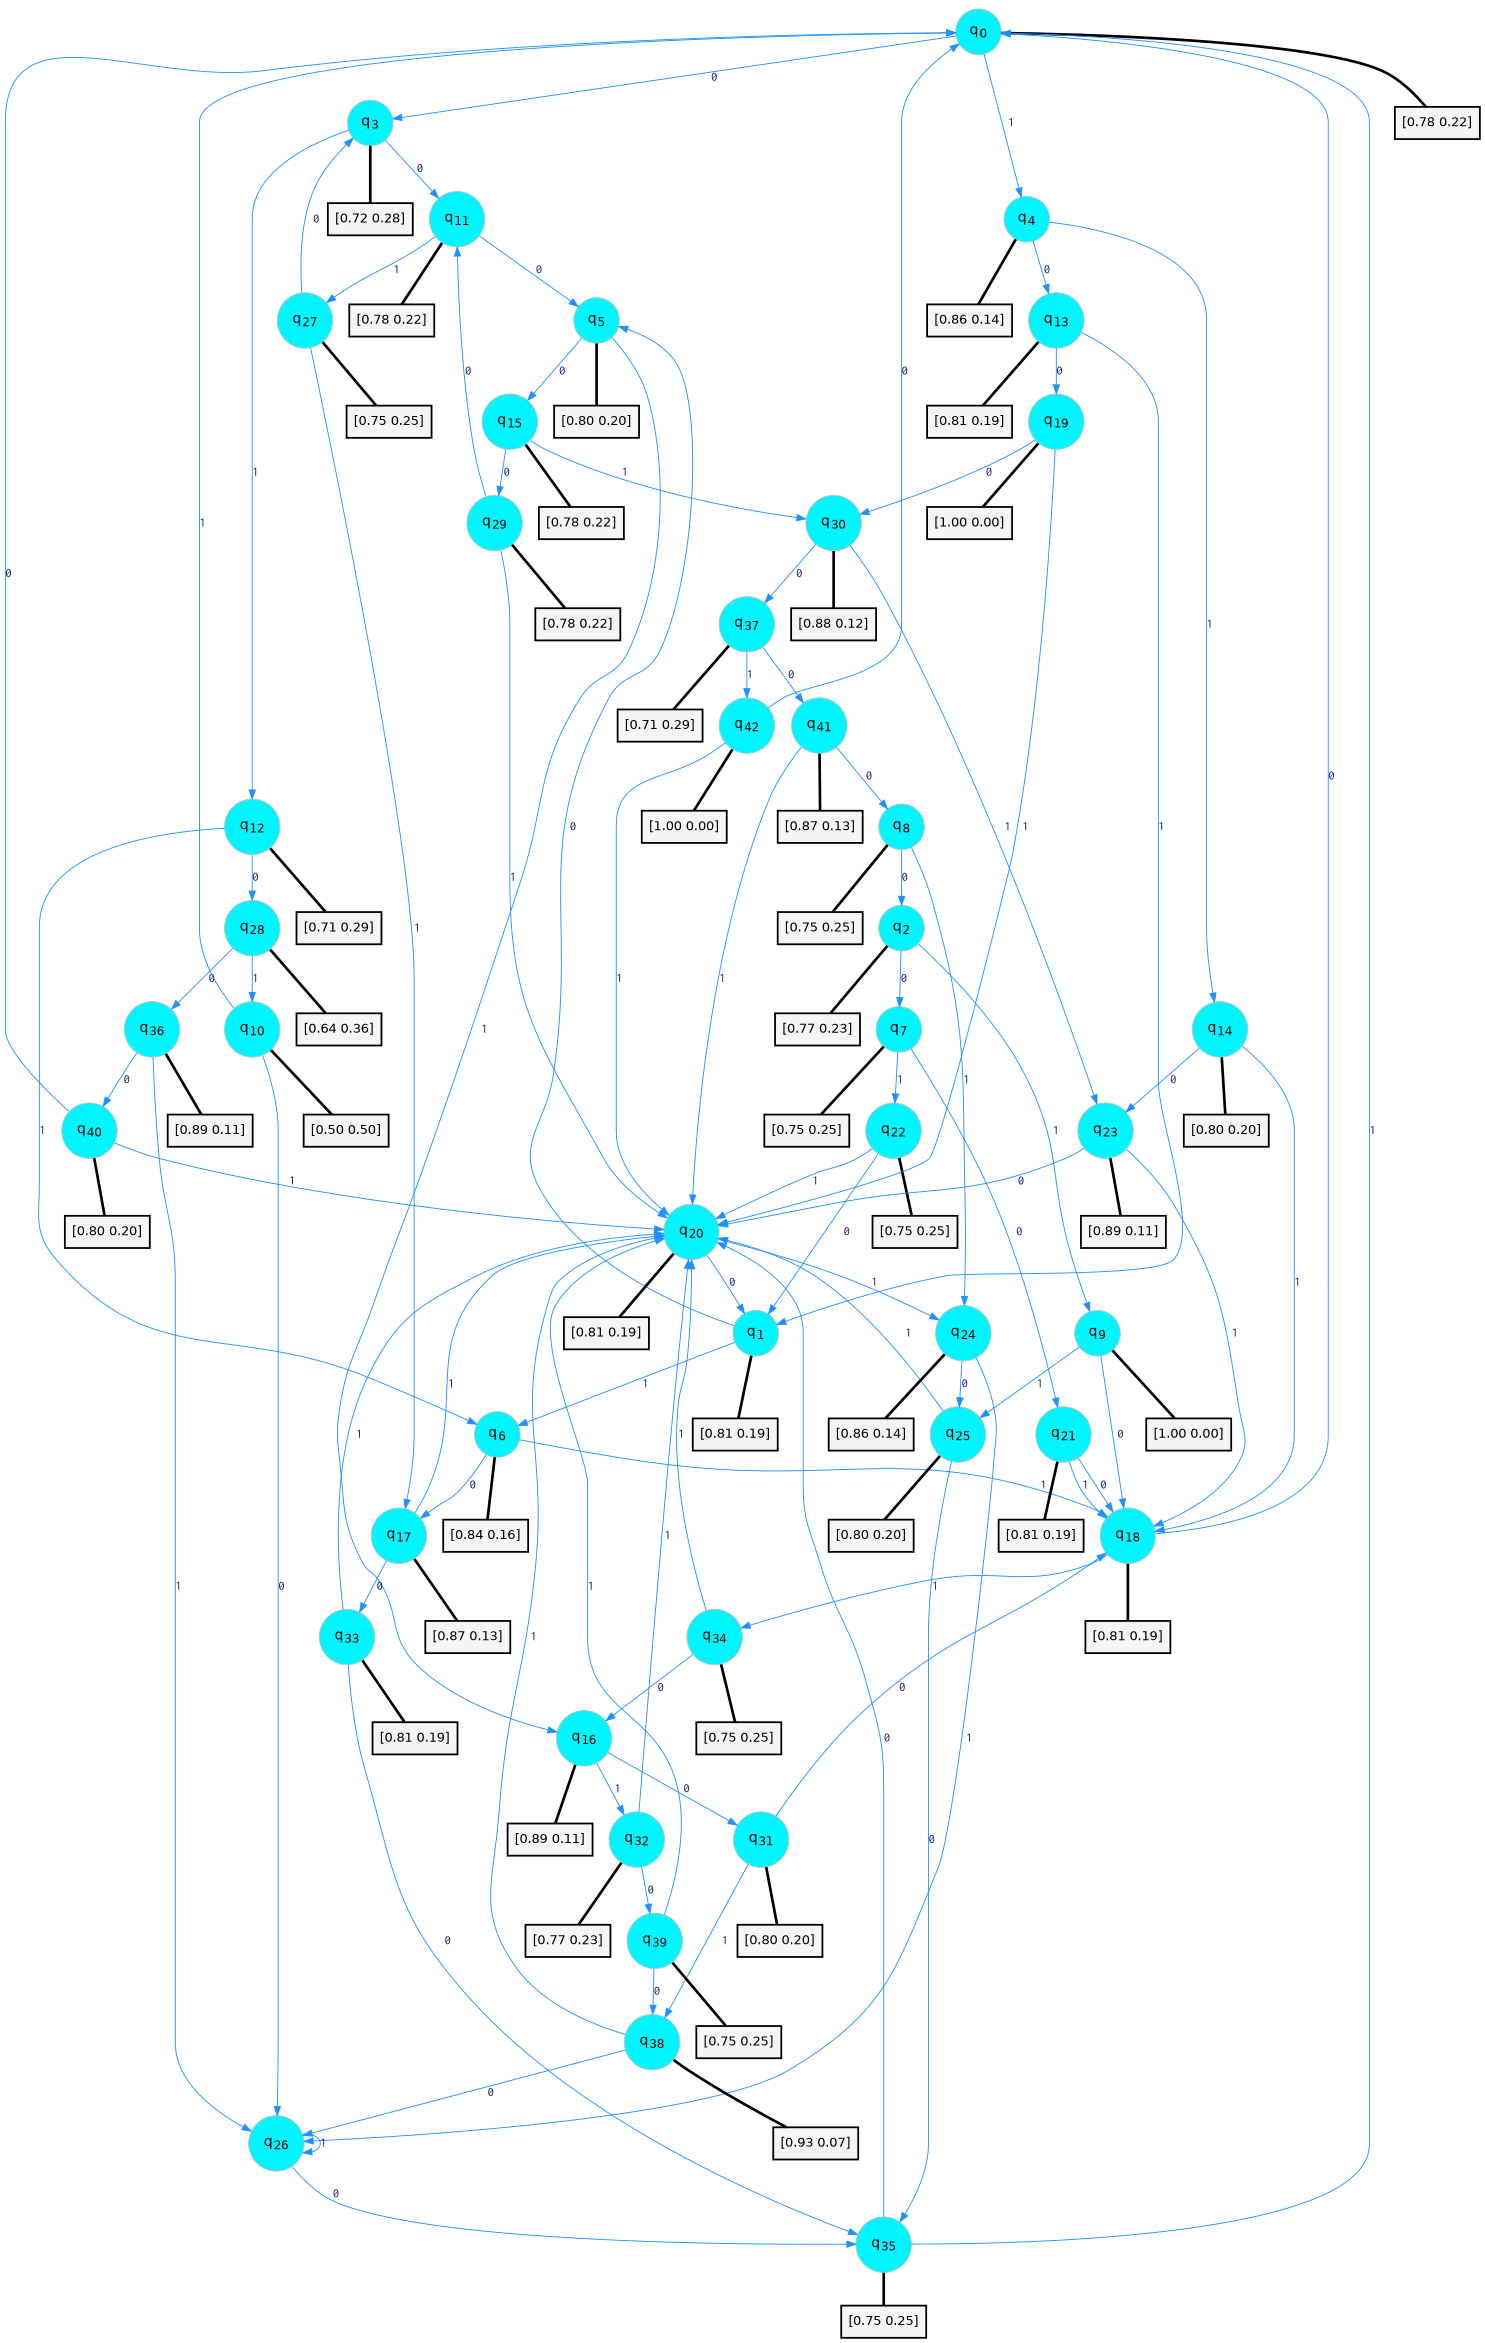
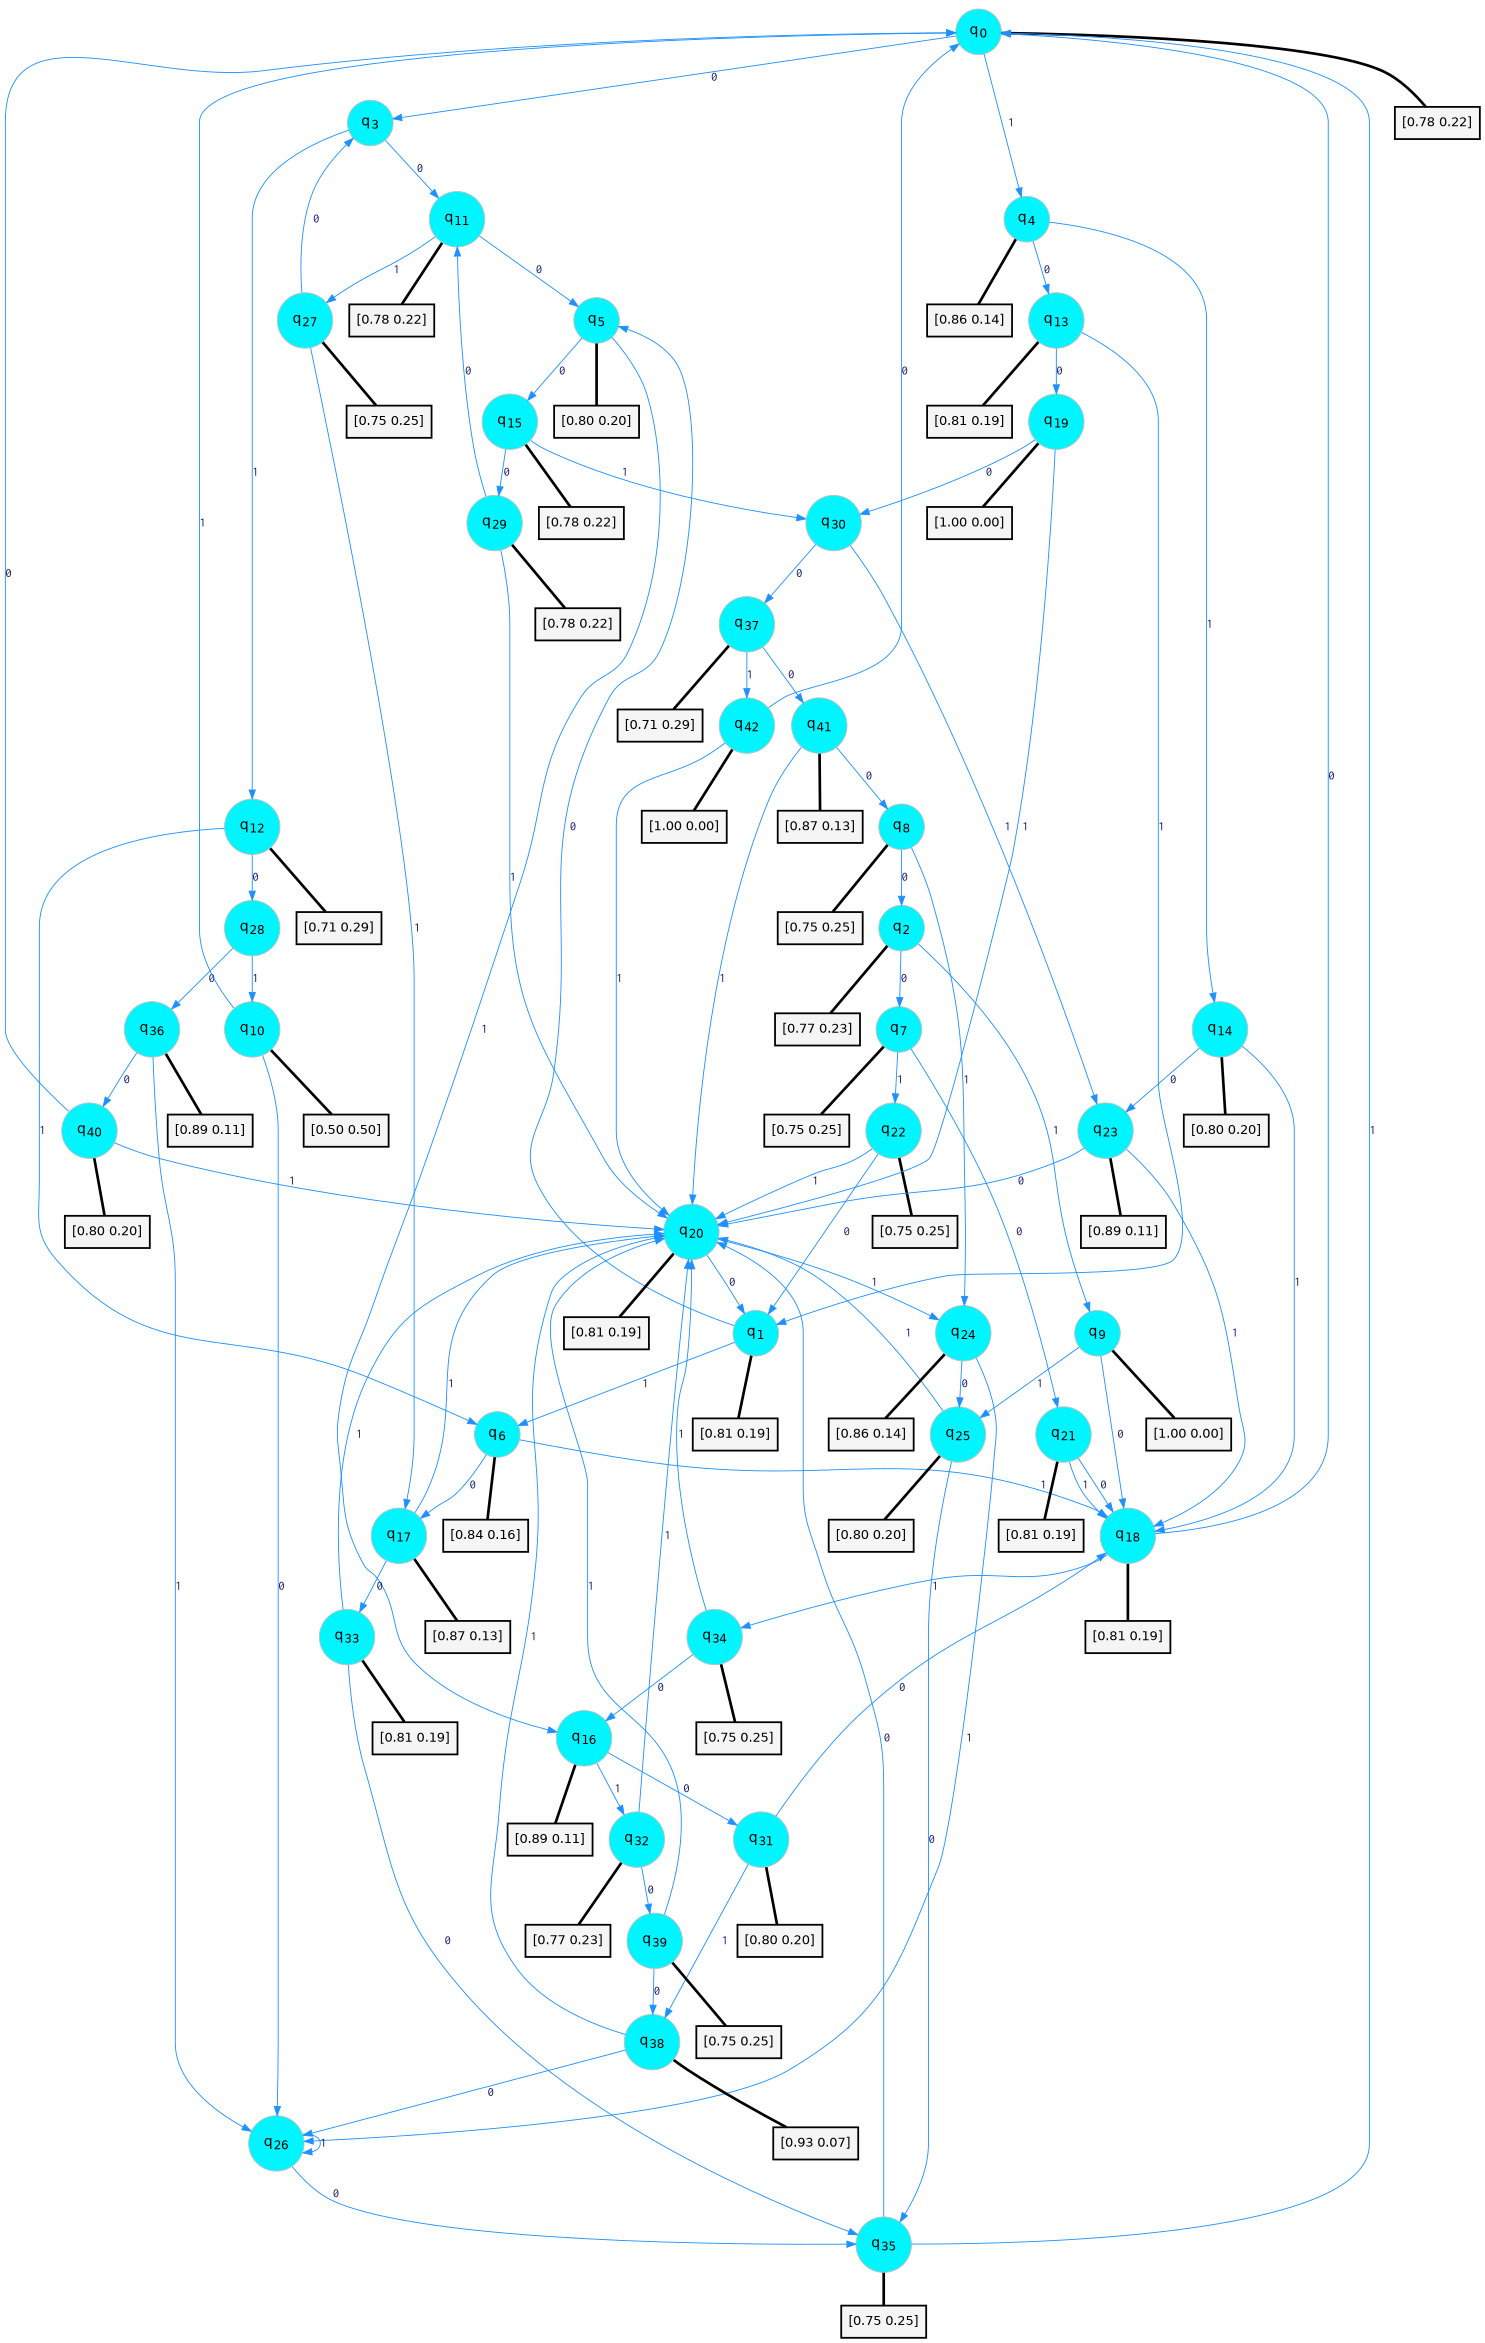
(370, 219) -> none
(834, 624) -> none
(339, 1029) -> none
